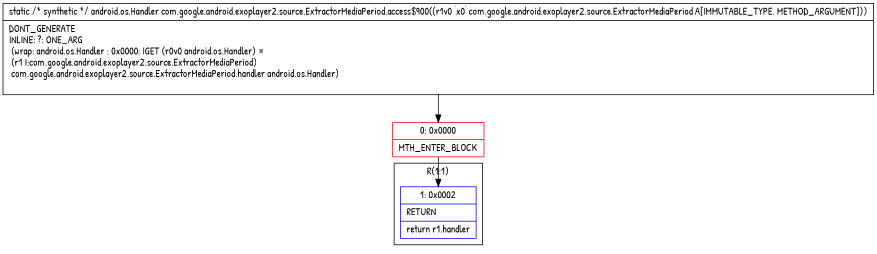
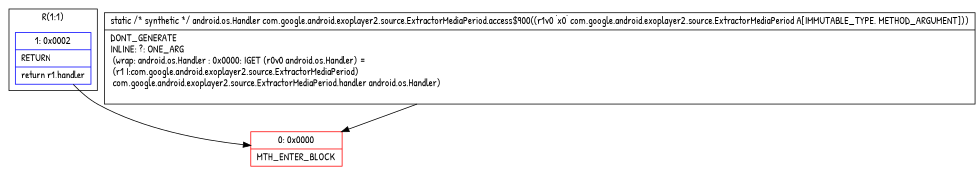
(438, 168) -> (153, 127)
